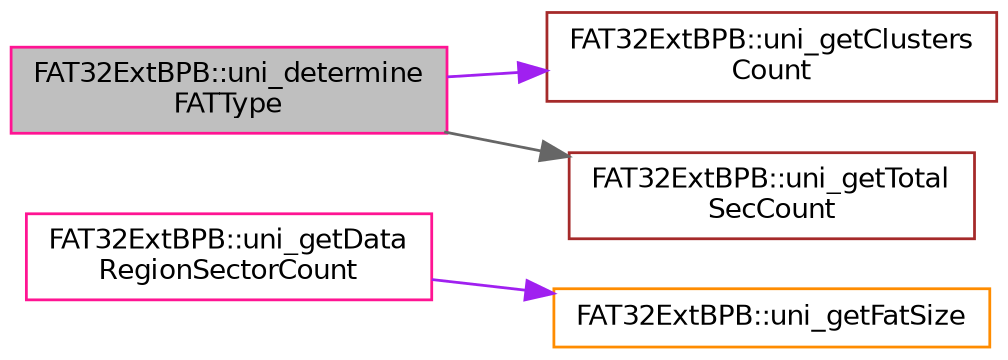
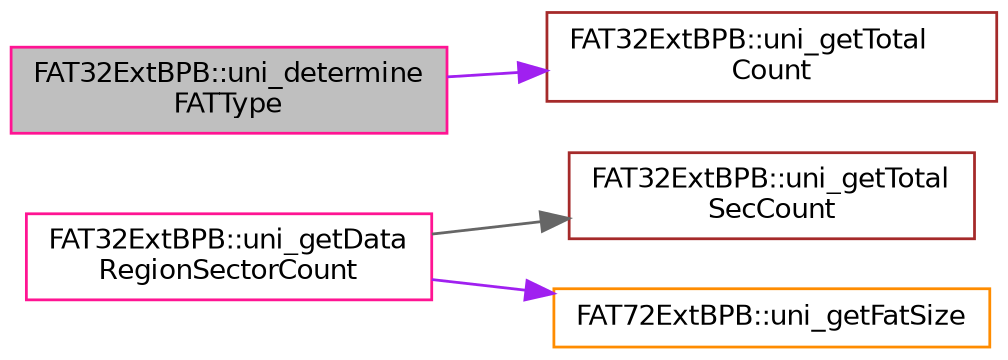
(772, 57) -> (772, 57)
(493, 141) -> (486, 228)
(772, 318) -> (772, 318)
